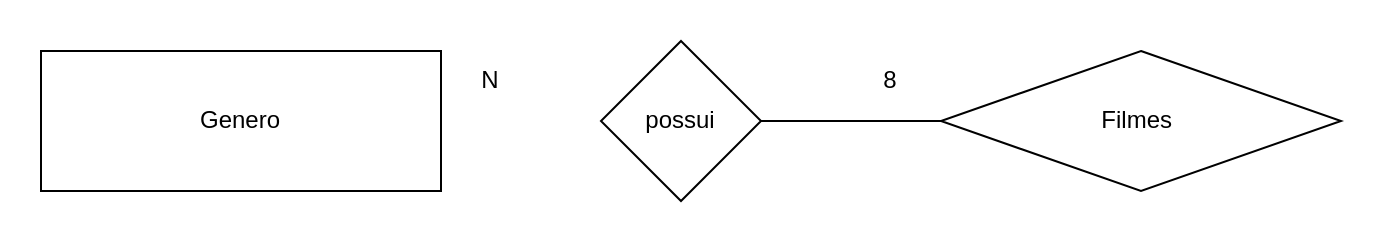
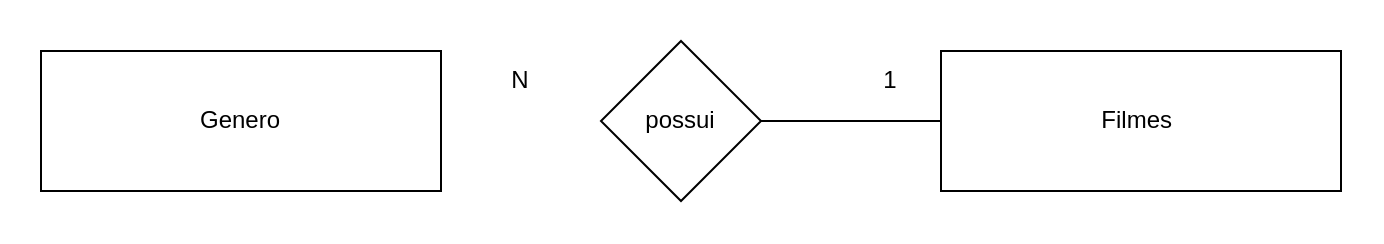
(491, 81) -> (521, 81)
(891, 81) -> (891, 81)
(1141, 121) -> (1141, 121)
